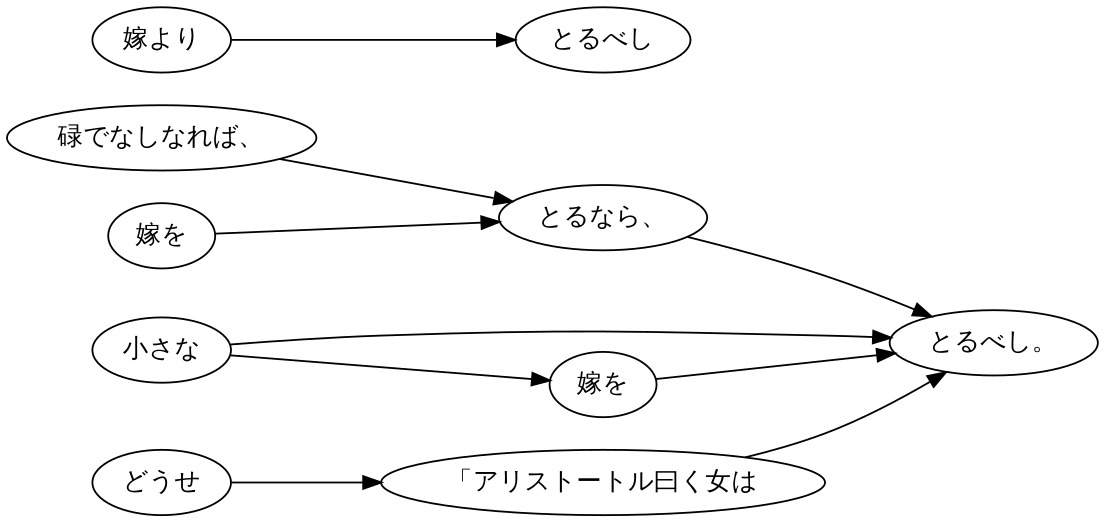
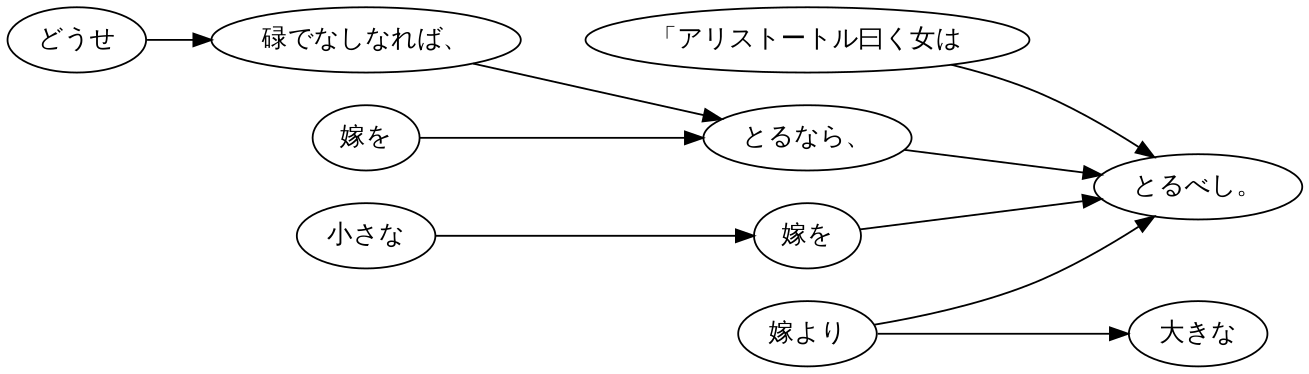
(603, 40) -> (1198, 334)
(552, 332) -> (1012, 291)
(297, 482) -> (170, 40)
